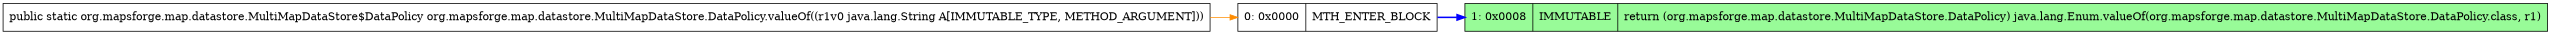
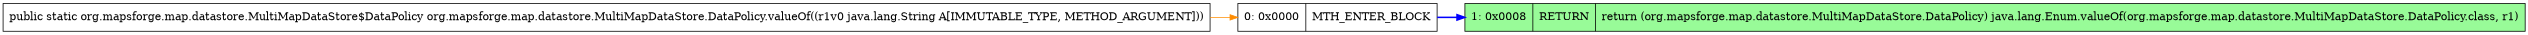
(1575, 17) -> (1564, 17)
